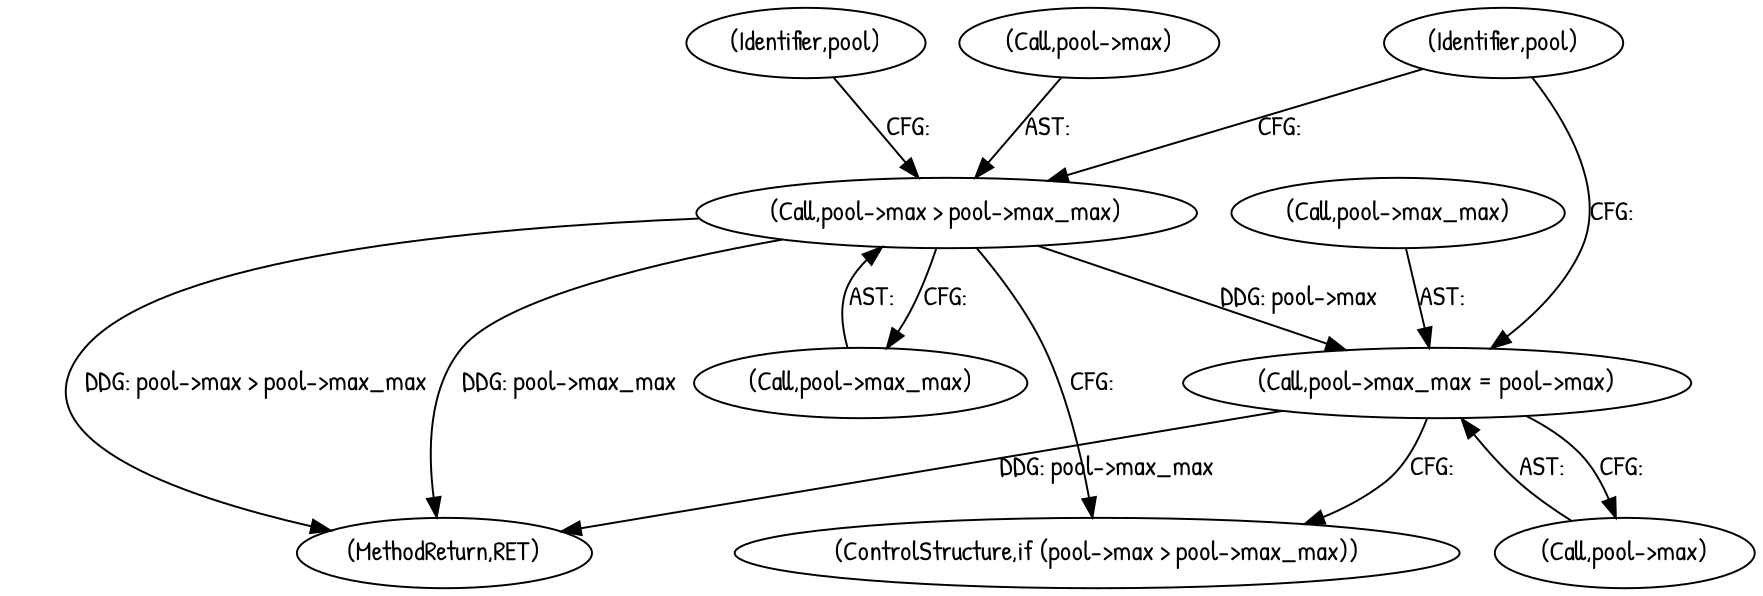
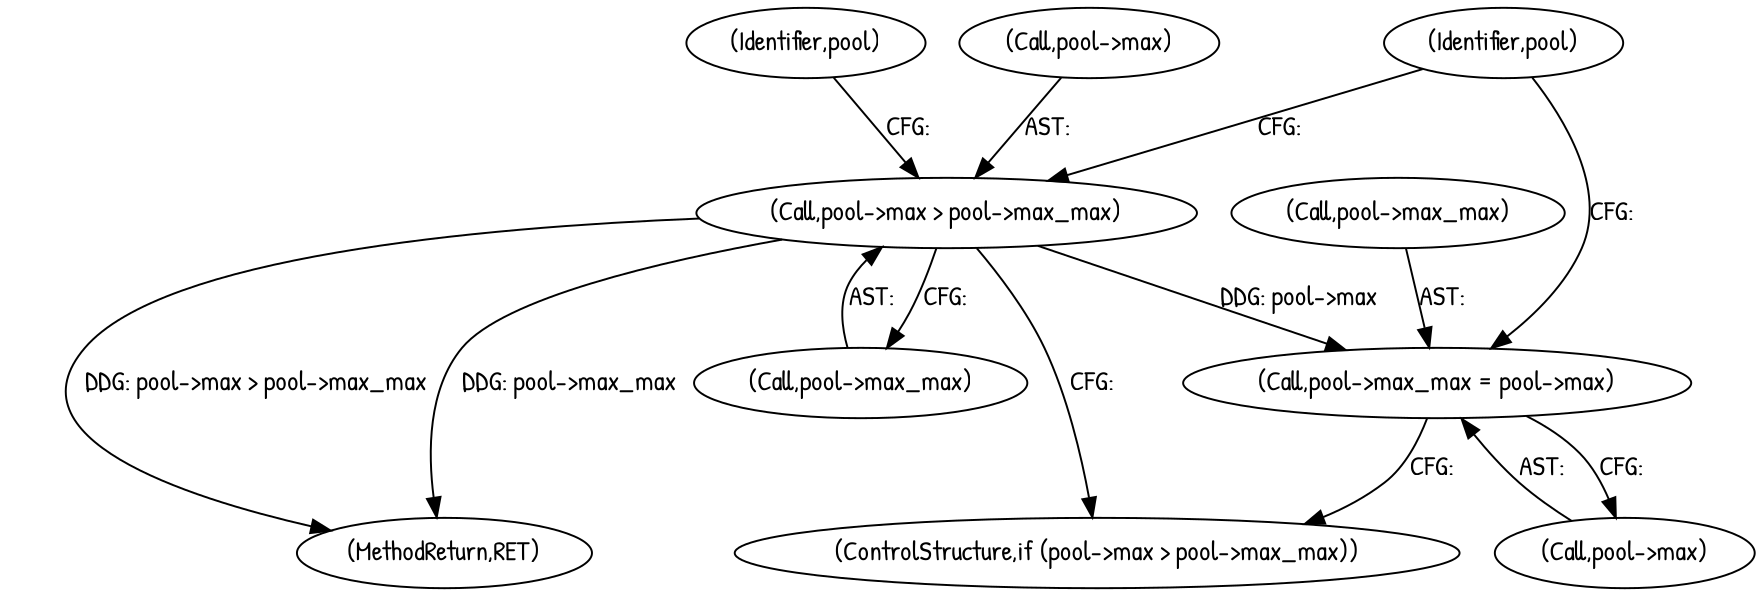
(931, 470) -> none
